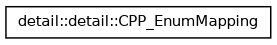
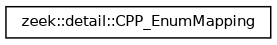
(138, 22) -> (138, 22)
